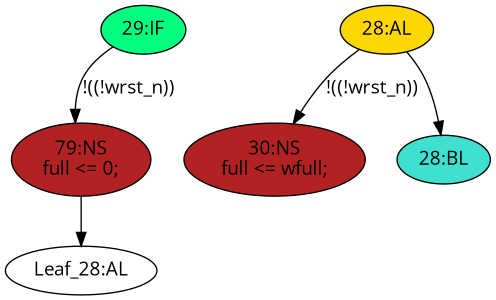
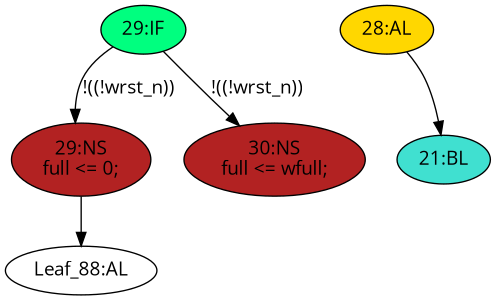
(327, 78) -> (196, 84)
(81, 160) -> (81, 160)
(444, 160) -> (444, 160)
(81, 271) -> (81, 271)
